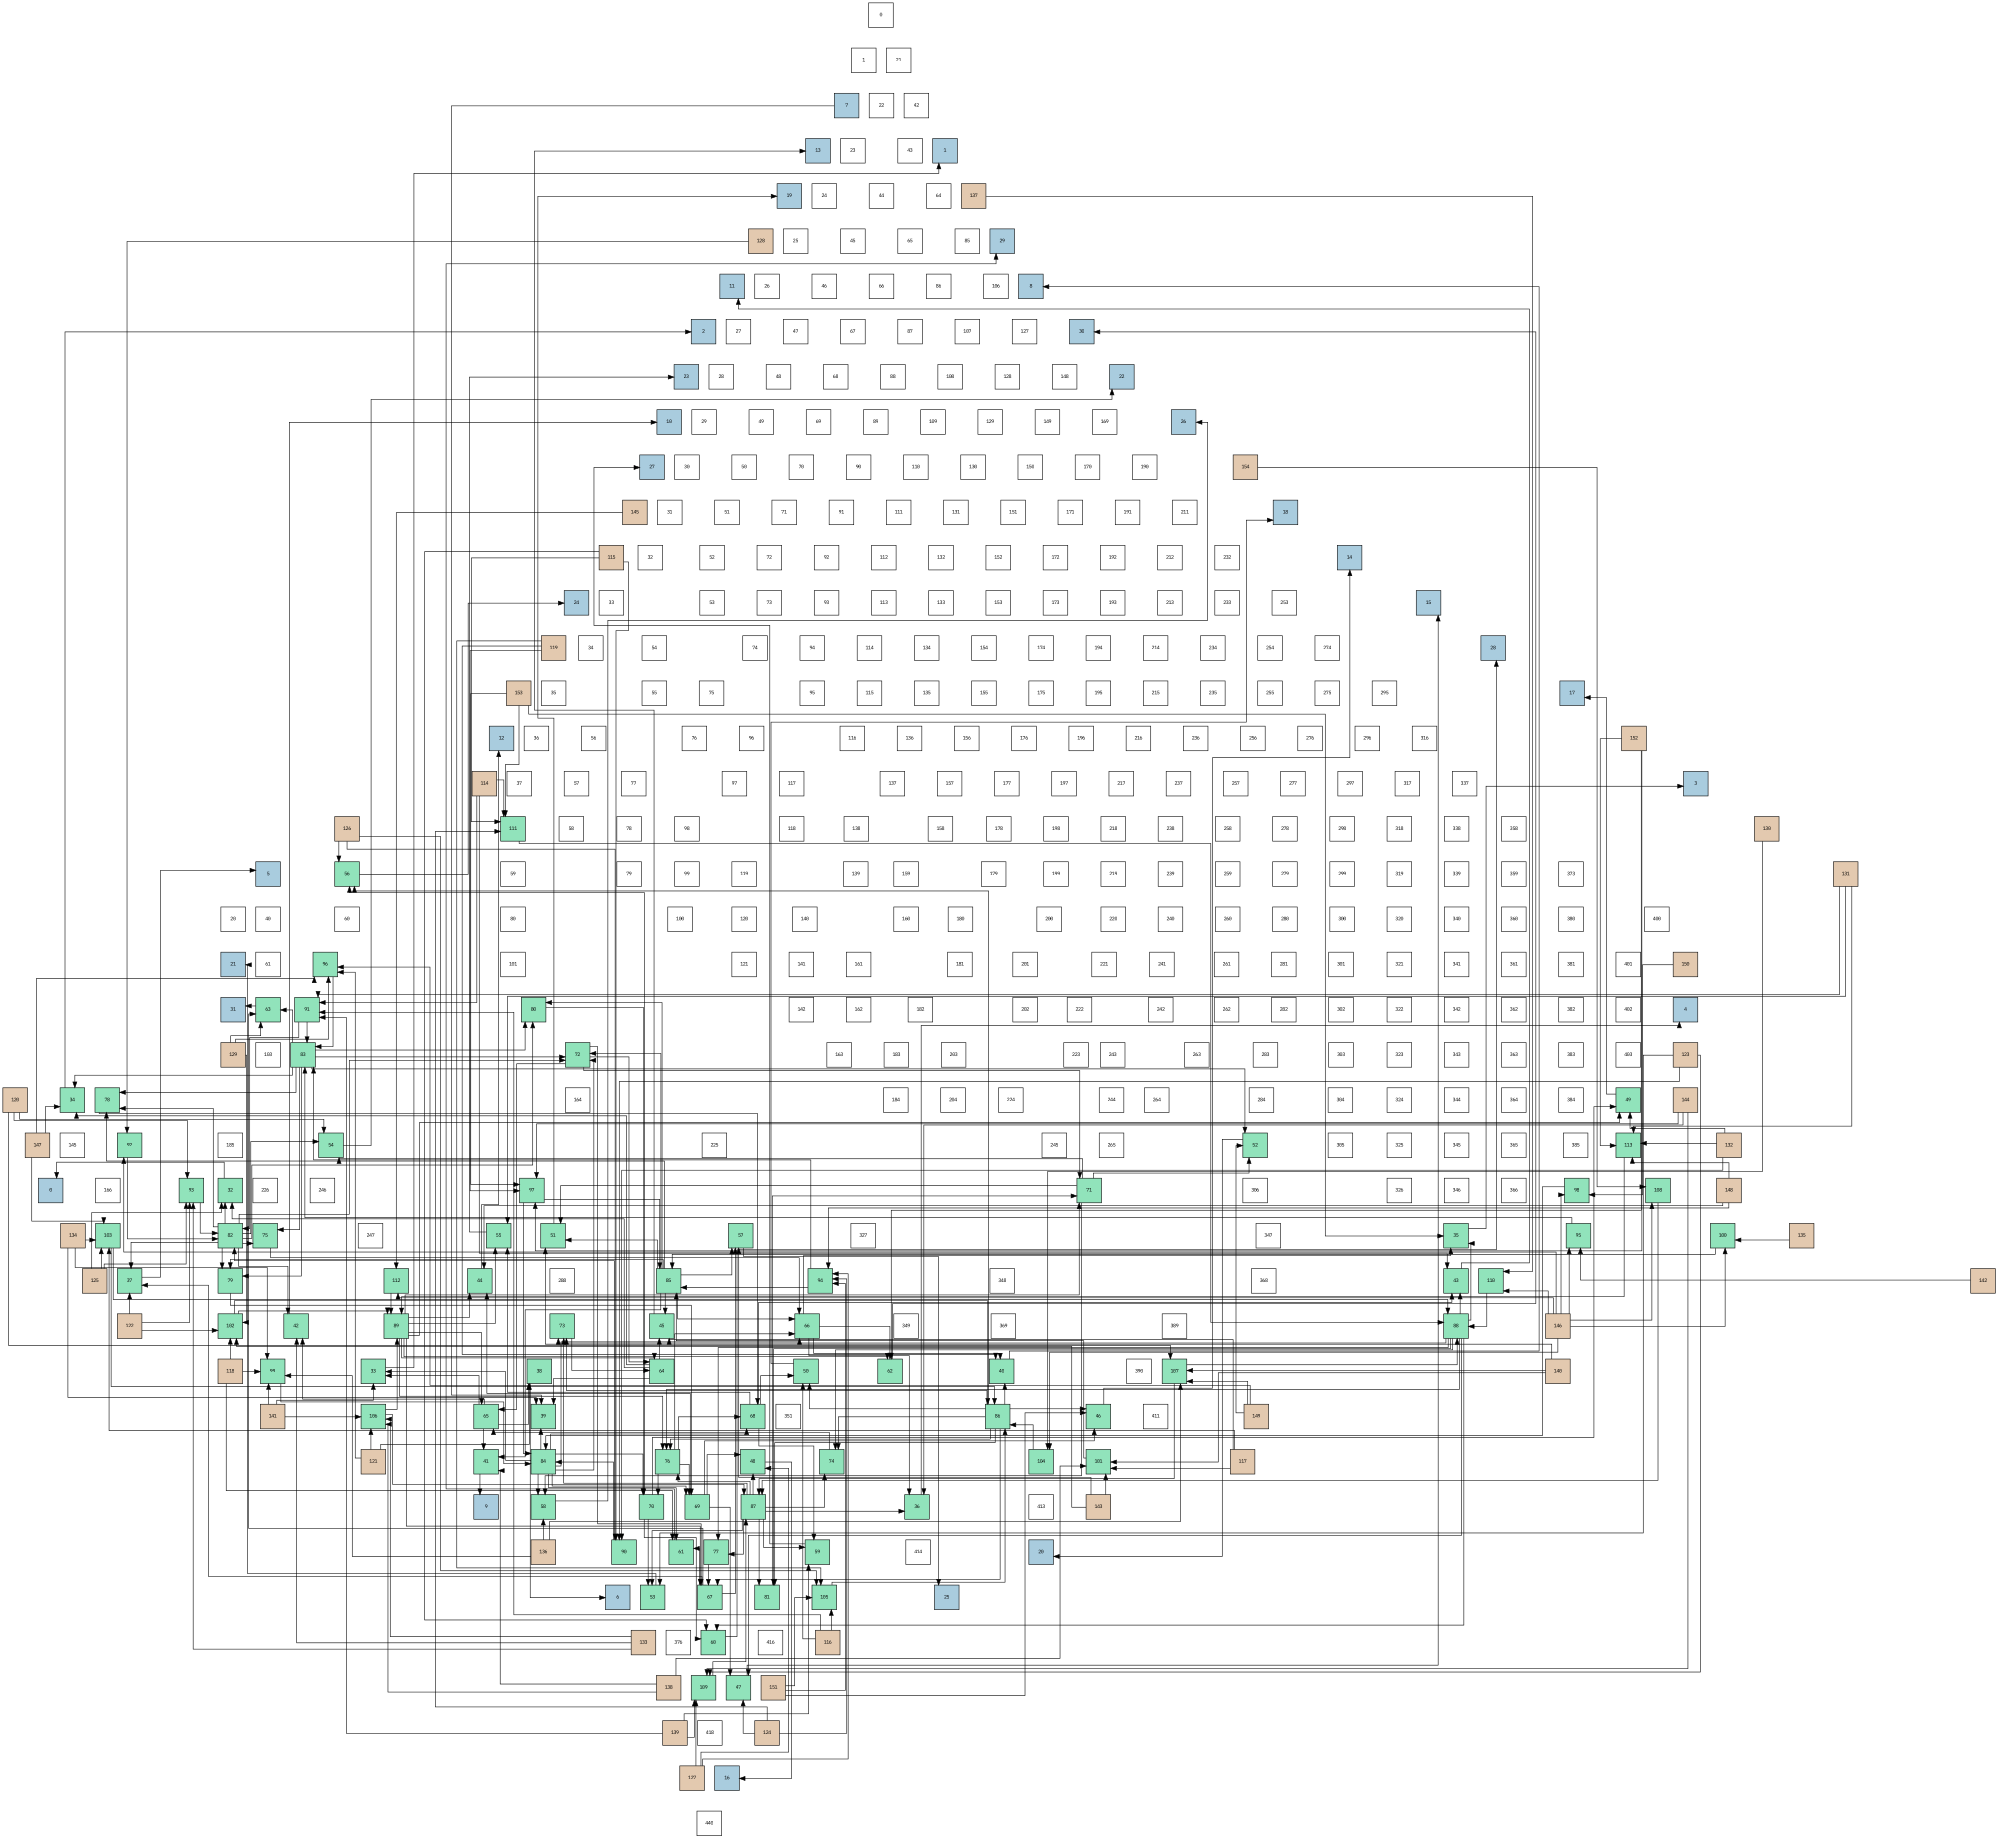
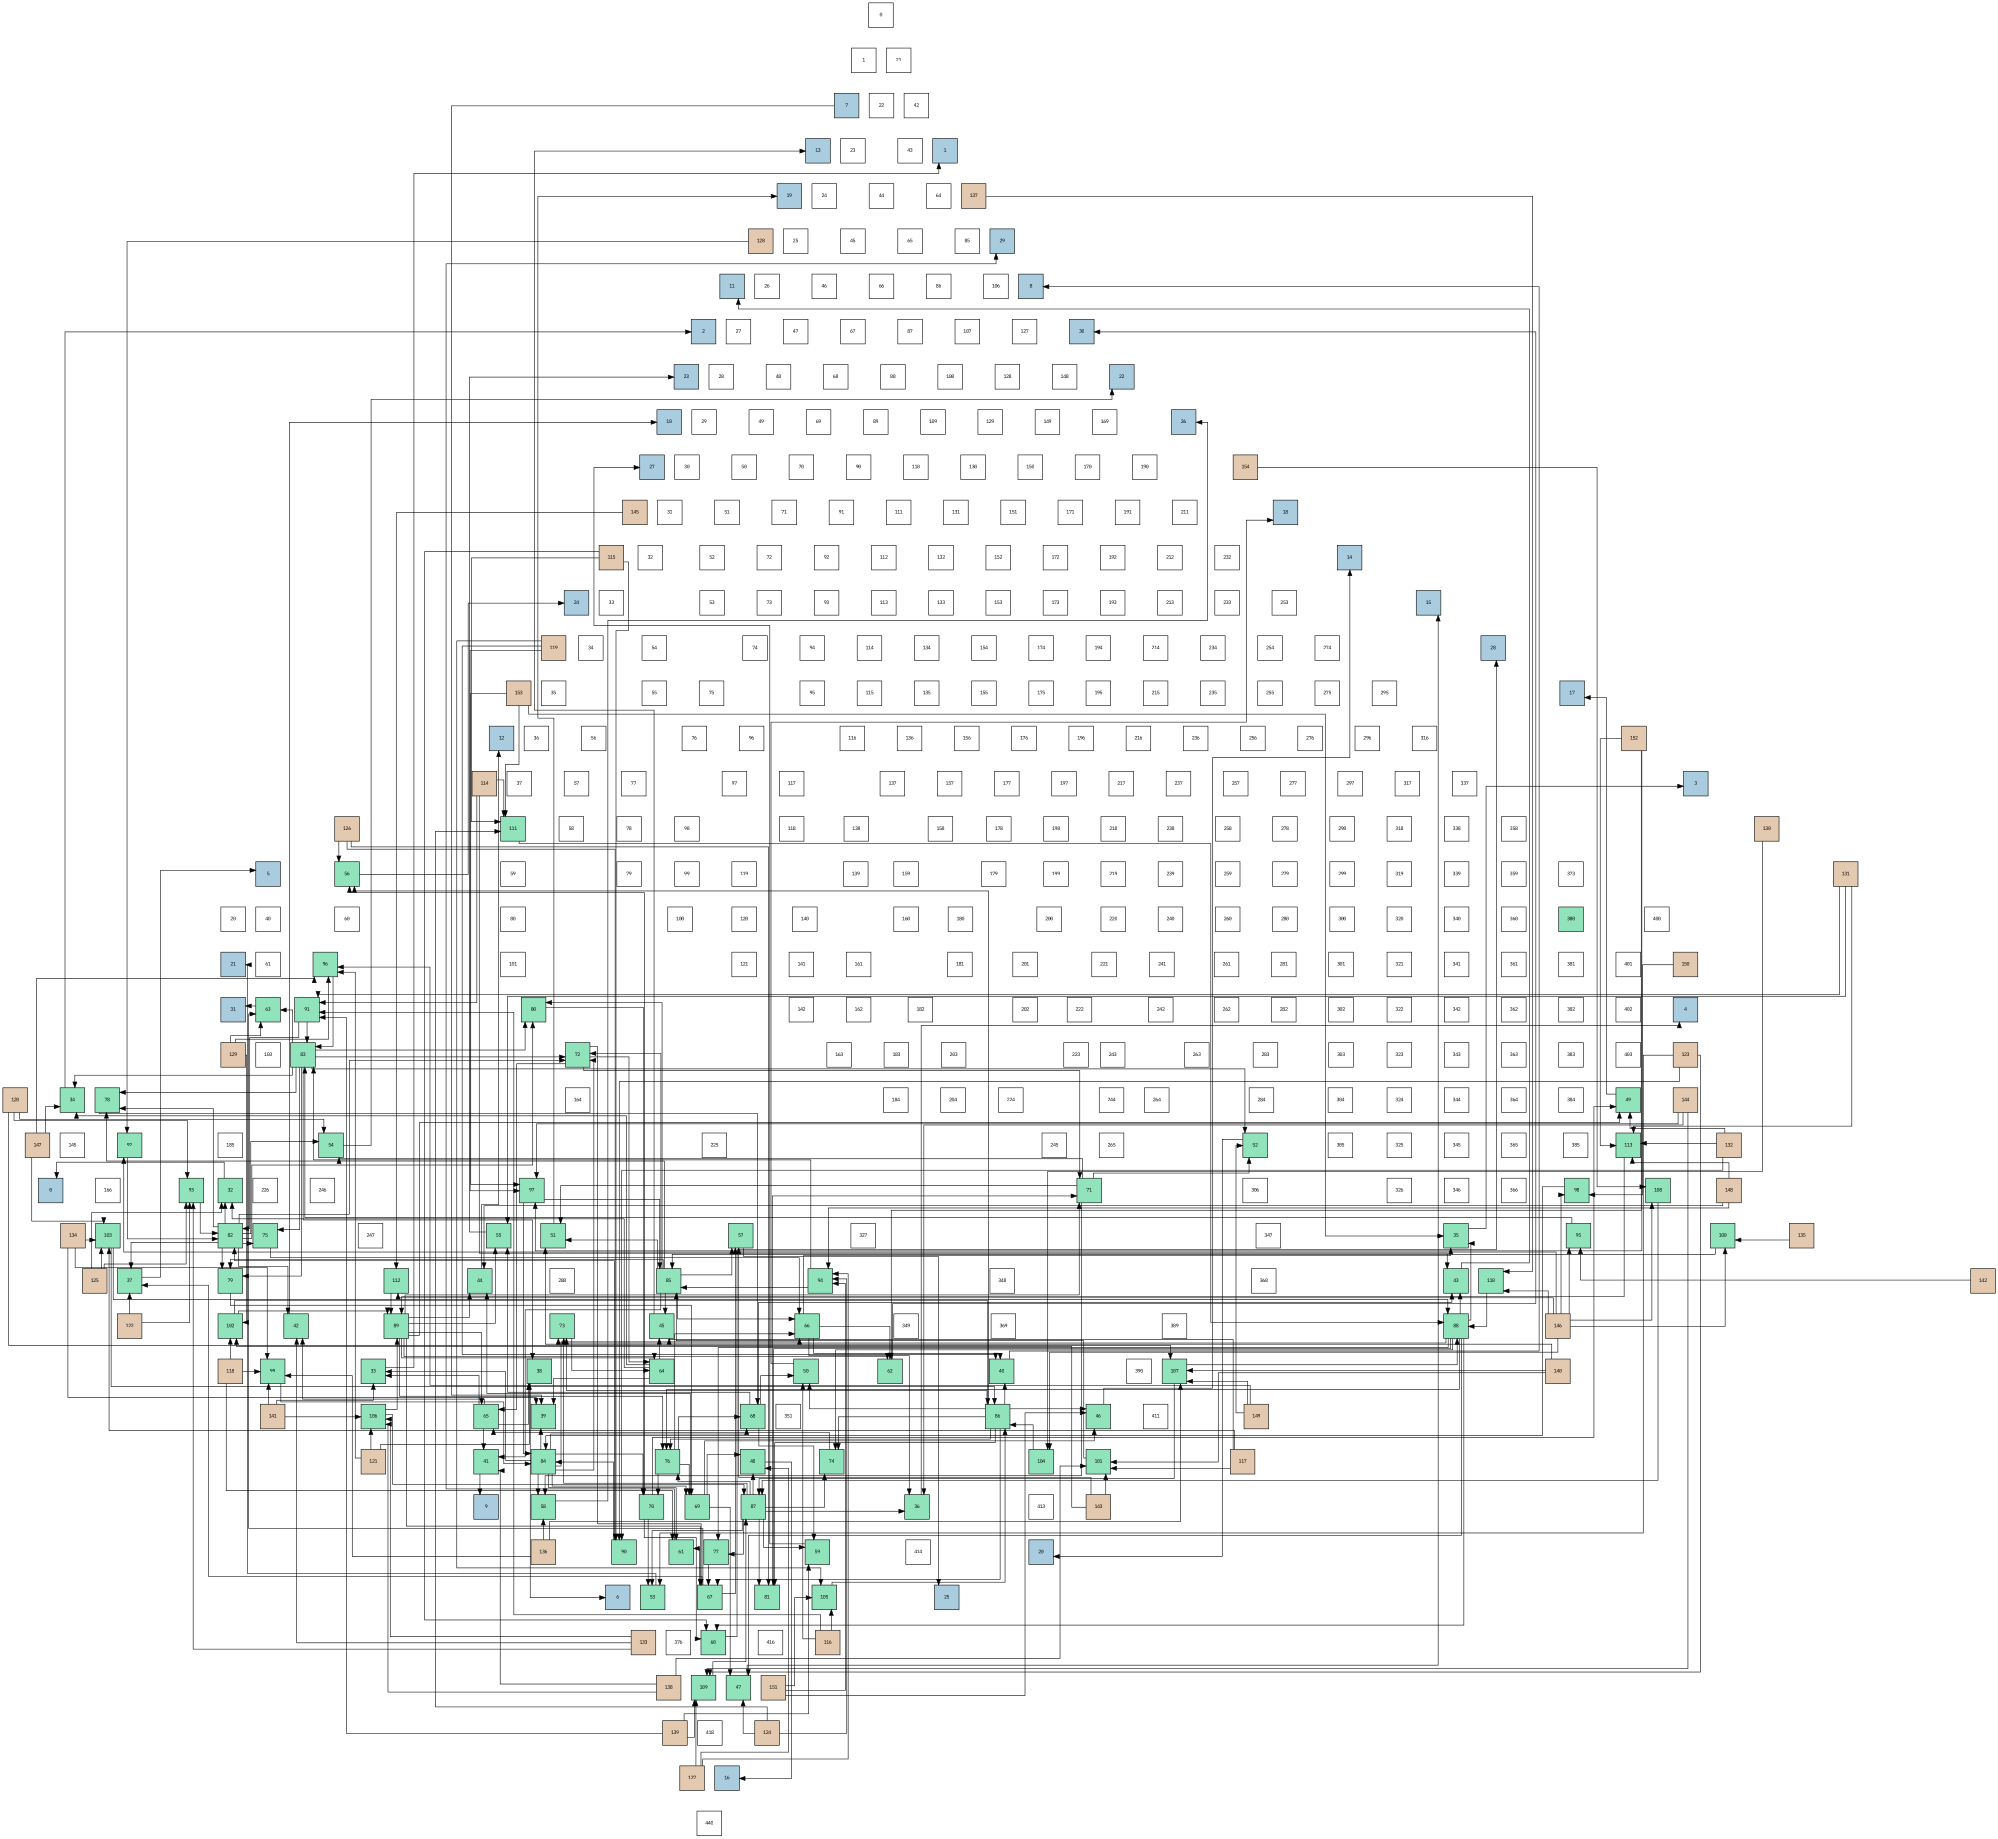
(1571, 919) -> (1571, 919)
none -> (408, 1220)
(177, 1330) -> none
(441, 1415) -> (750, 847)
